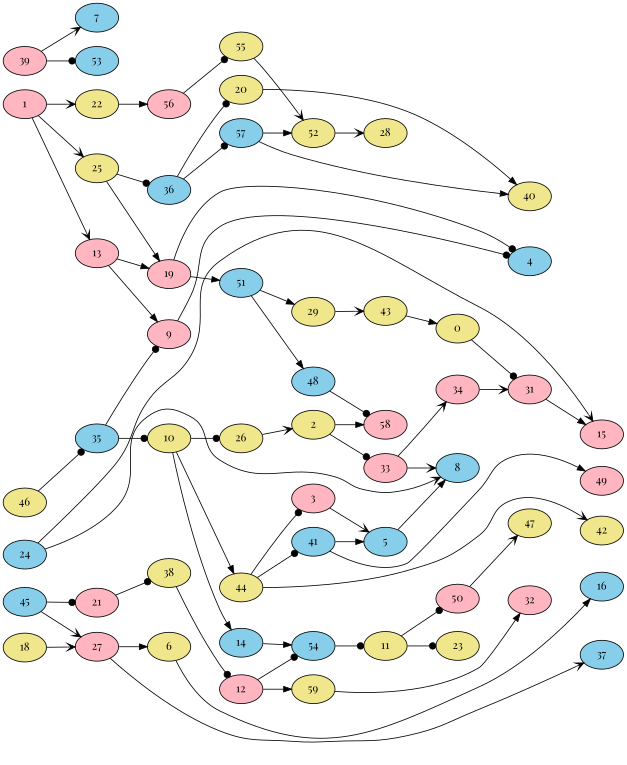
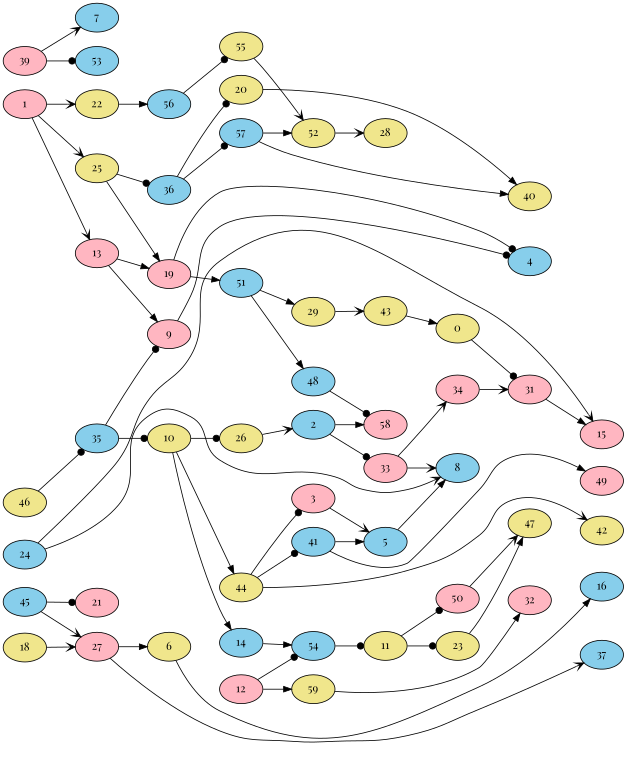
(169, 104) -> (169, 104)
(313, 425) -> (313, 425)
(169, 573) -> none
none -> (497, 591)
